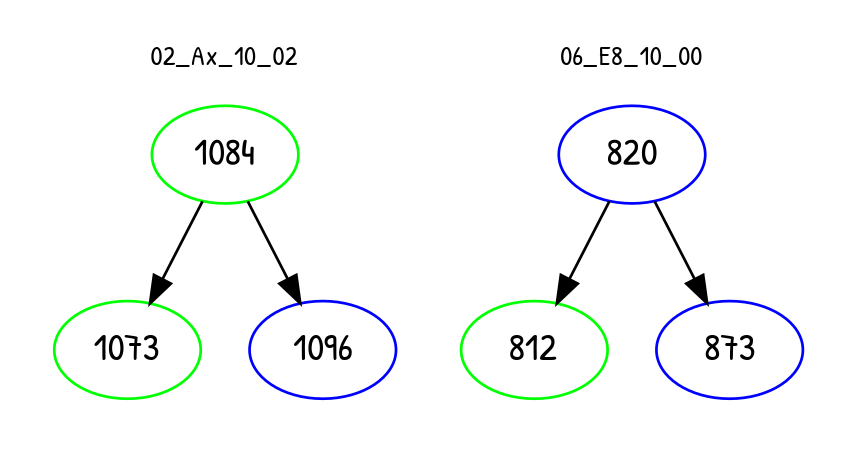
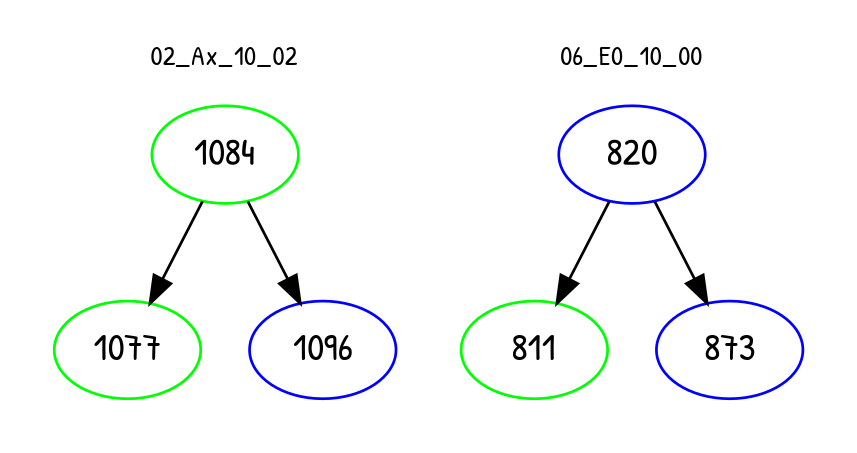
(632, 58) -> (632, 58)
(127, 350) -> (127, 350)
(534, 350) -> (534, 350)
